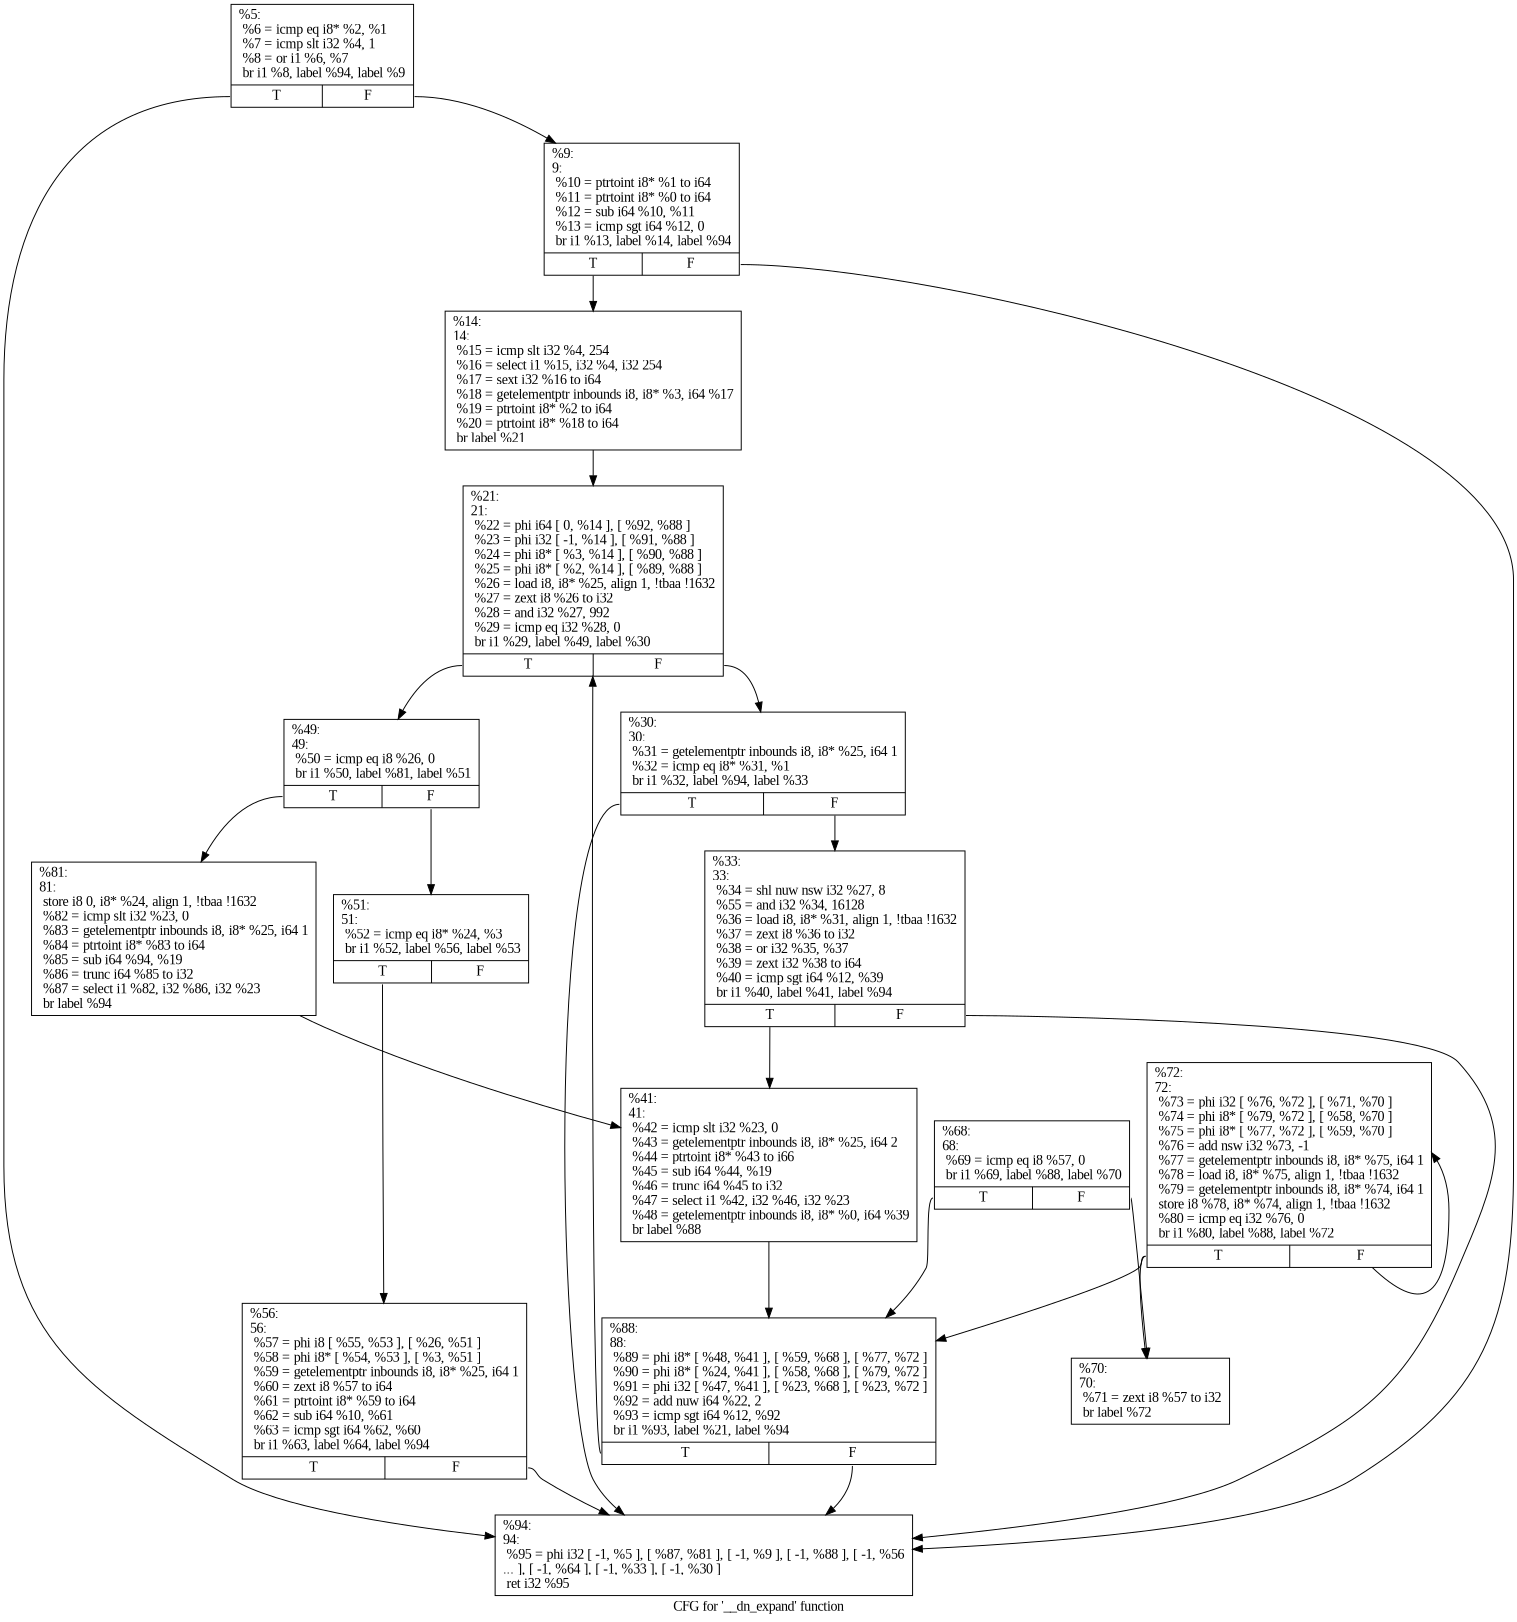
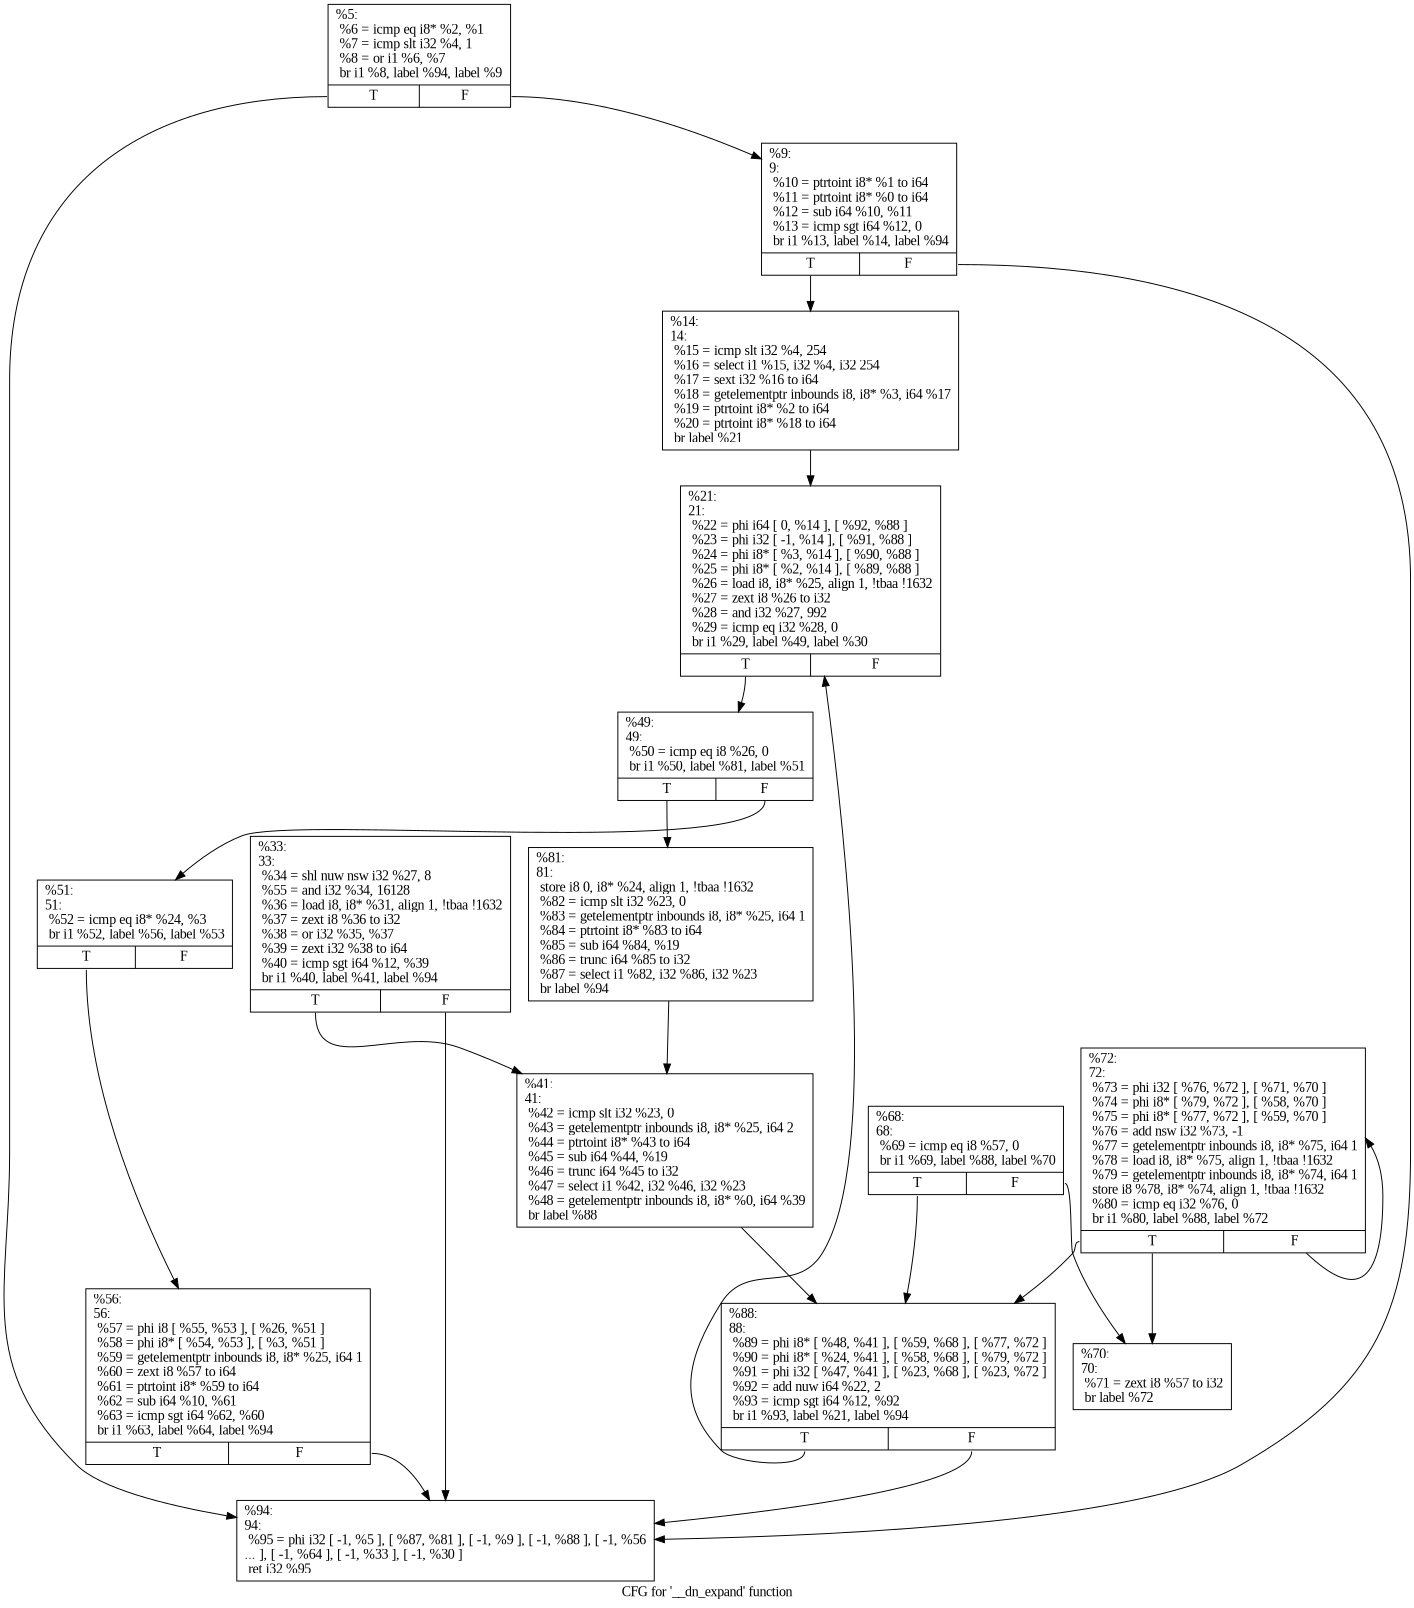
(763, 764) -> none
(111, 960) -> (608, 946)
(712, 1157) -> (608, 1143)
